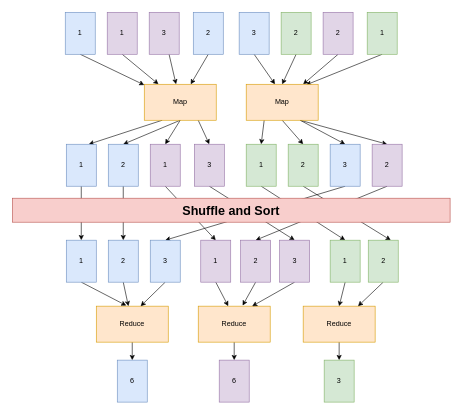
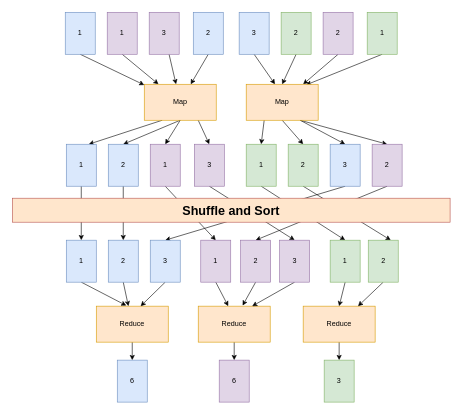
(231, 210) -> (231, 210)
